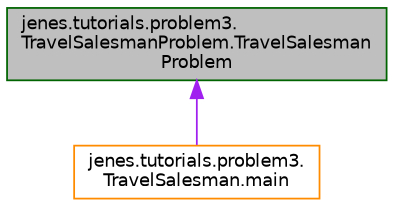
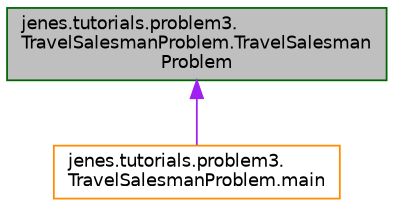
(197, 172) -> (197, 172)
